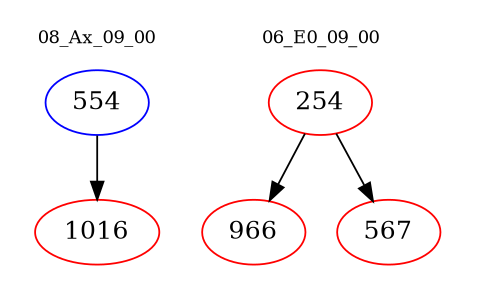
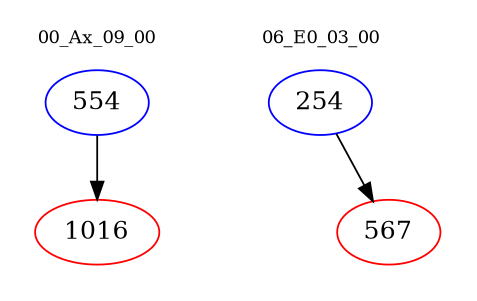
(97, 39) -> (97, 39)
(321, 39) -> (321, 39)
(320, 103) -> (320, 103)
(254, 232) -> none
